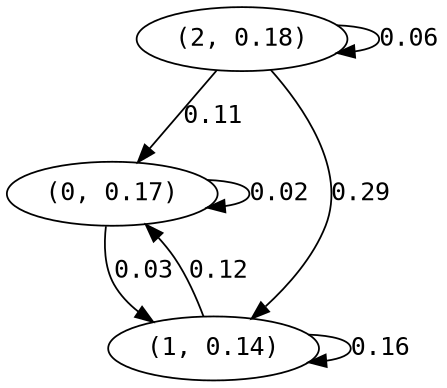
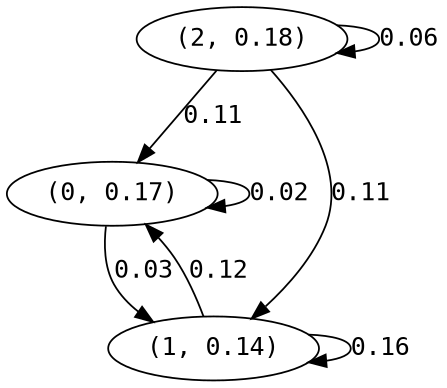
(361, 194) -> (361, 194)
